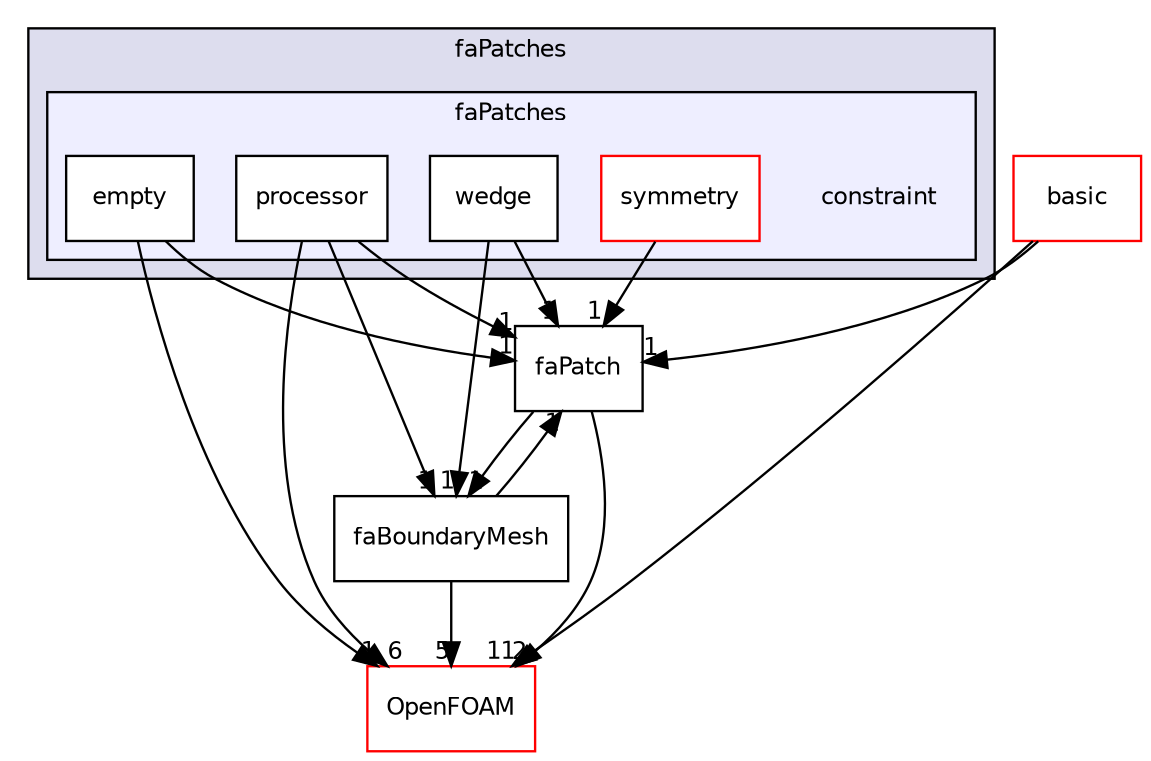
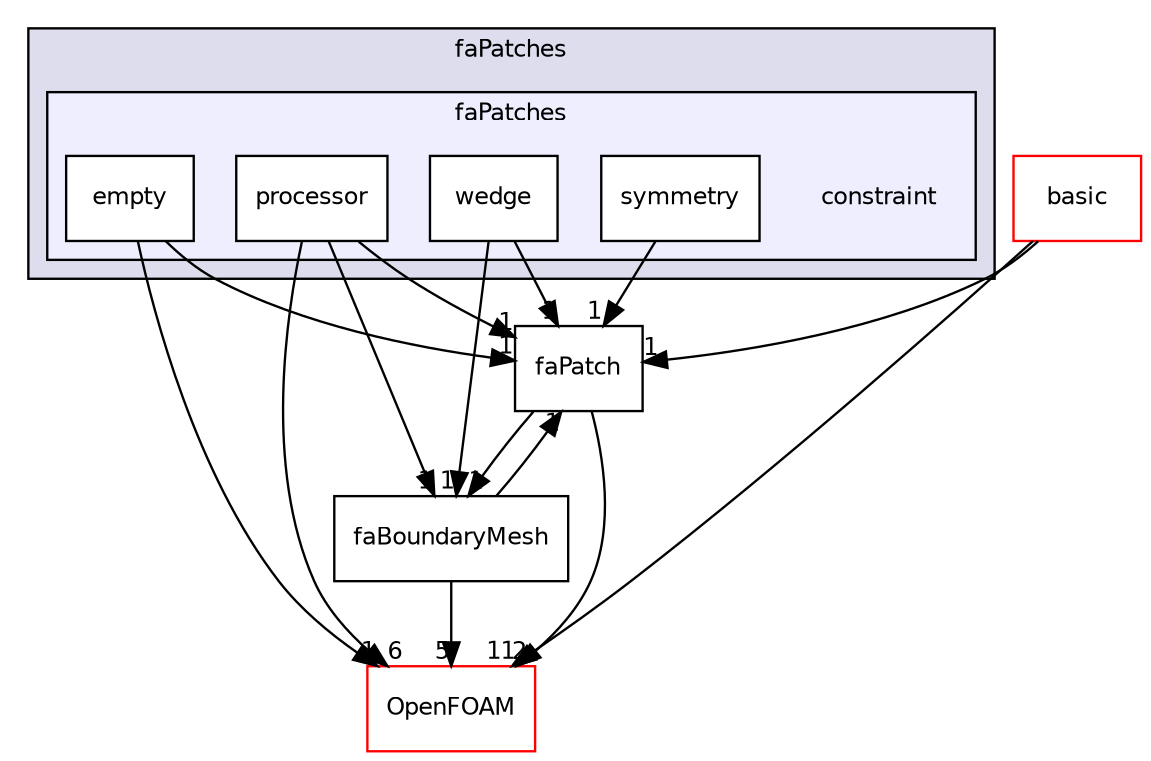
(680, 198) -> (680, 198)
